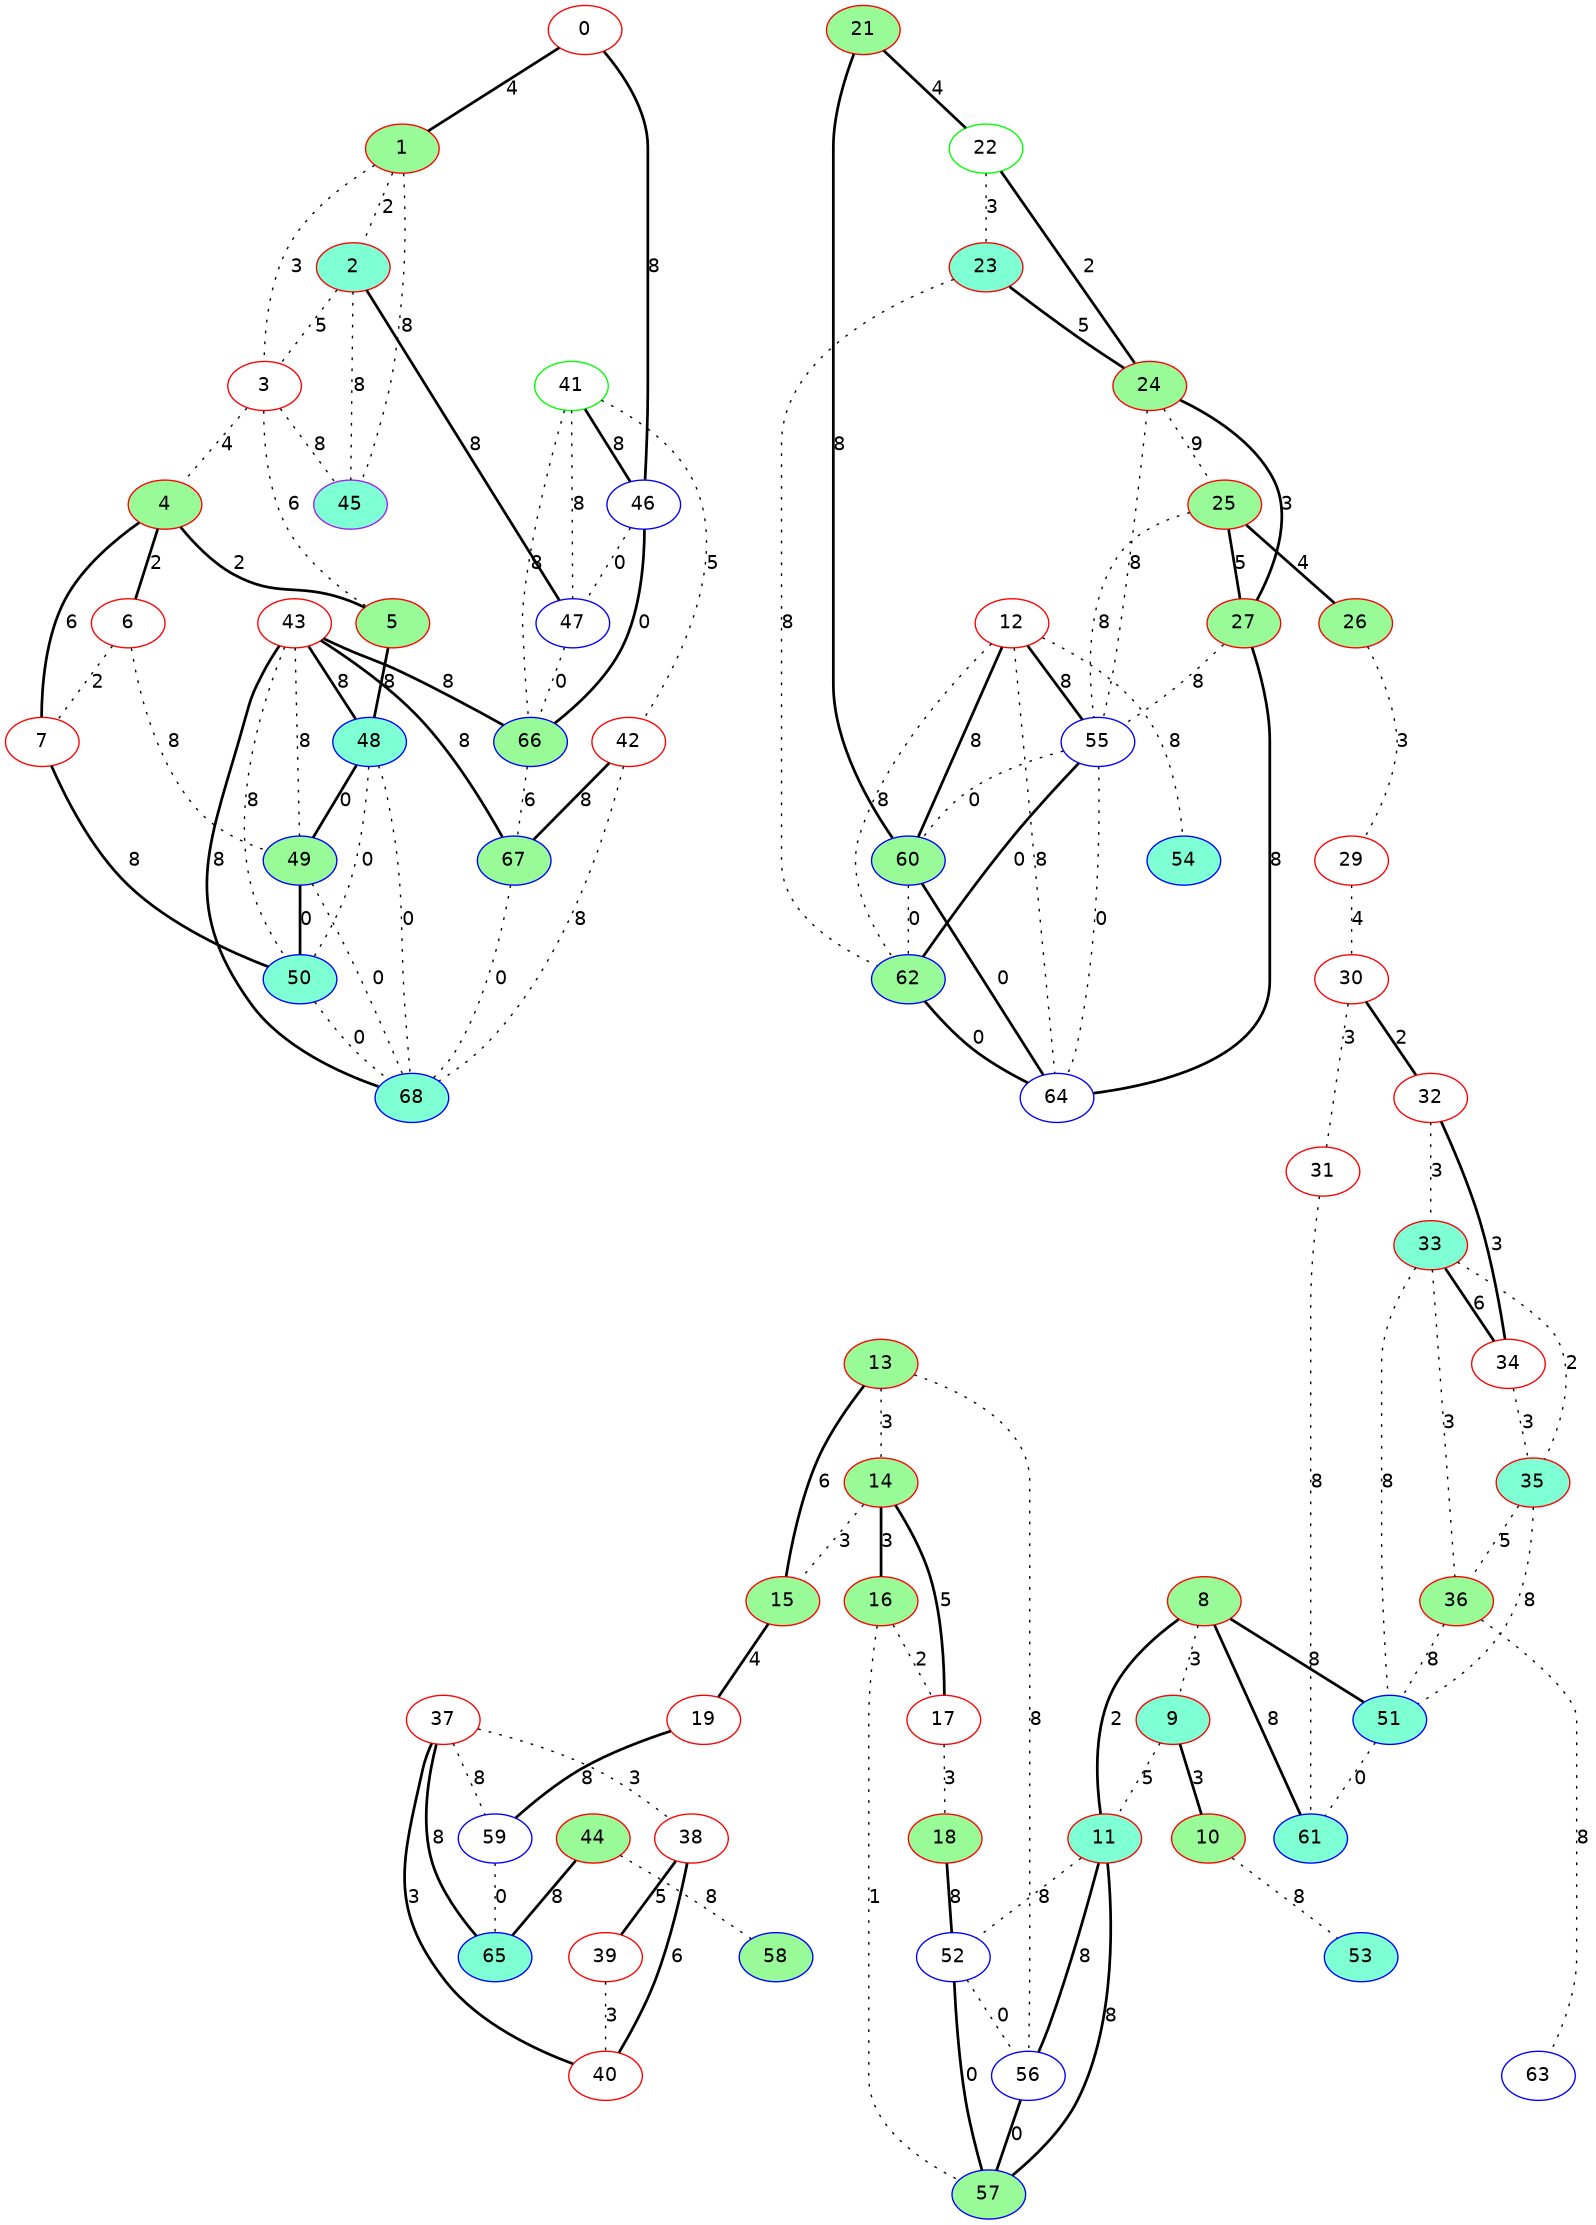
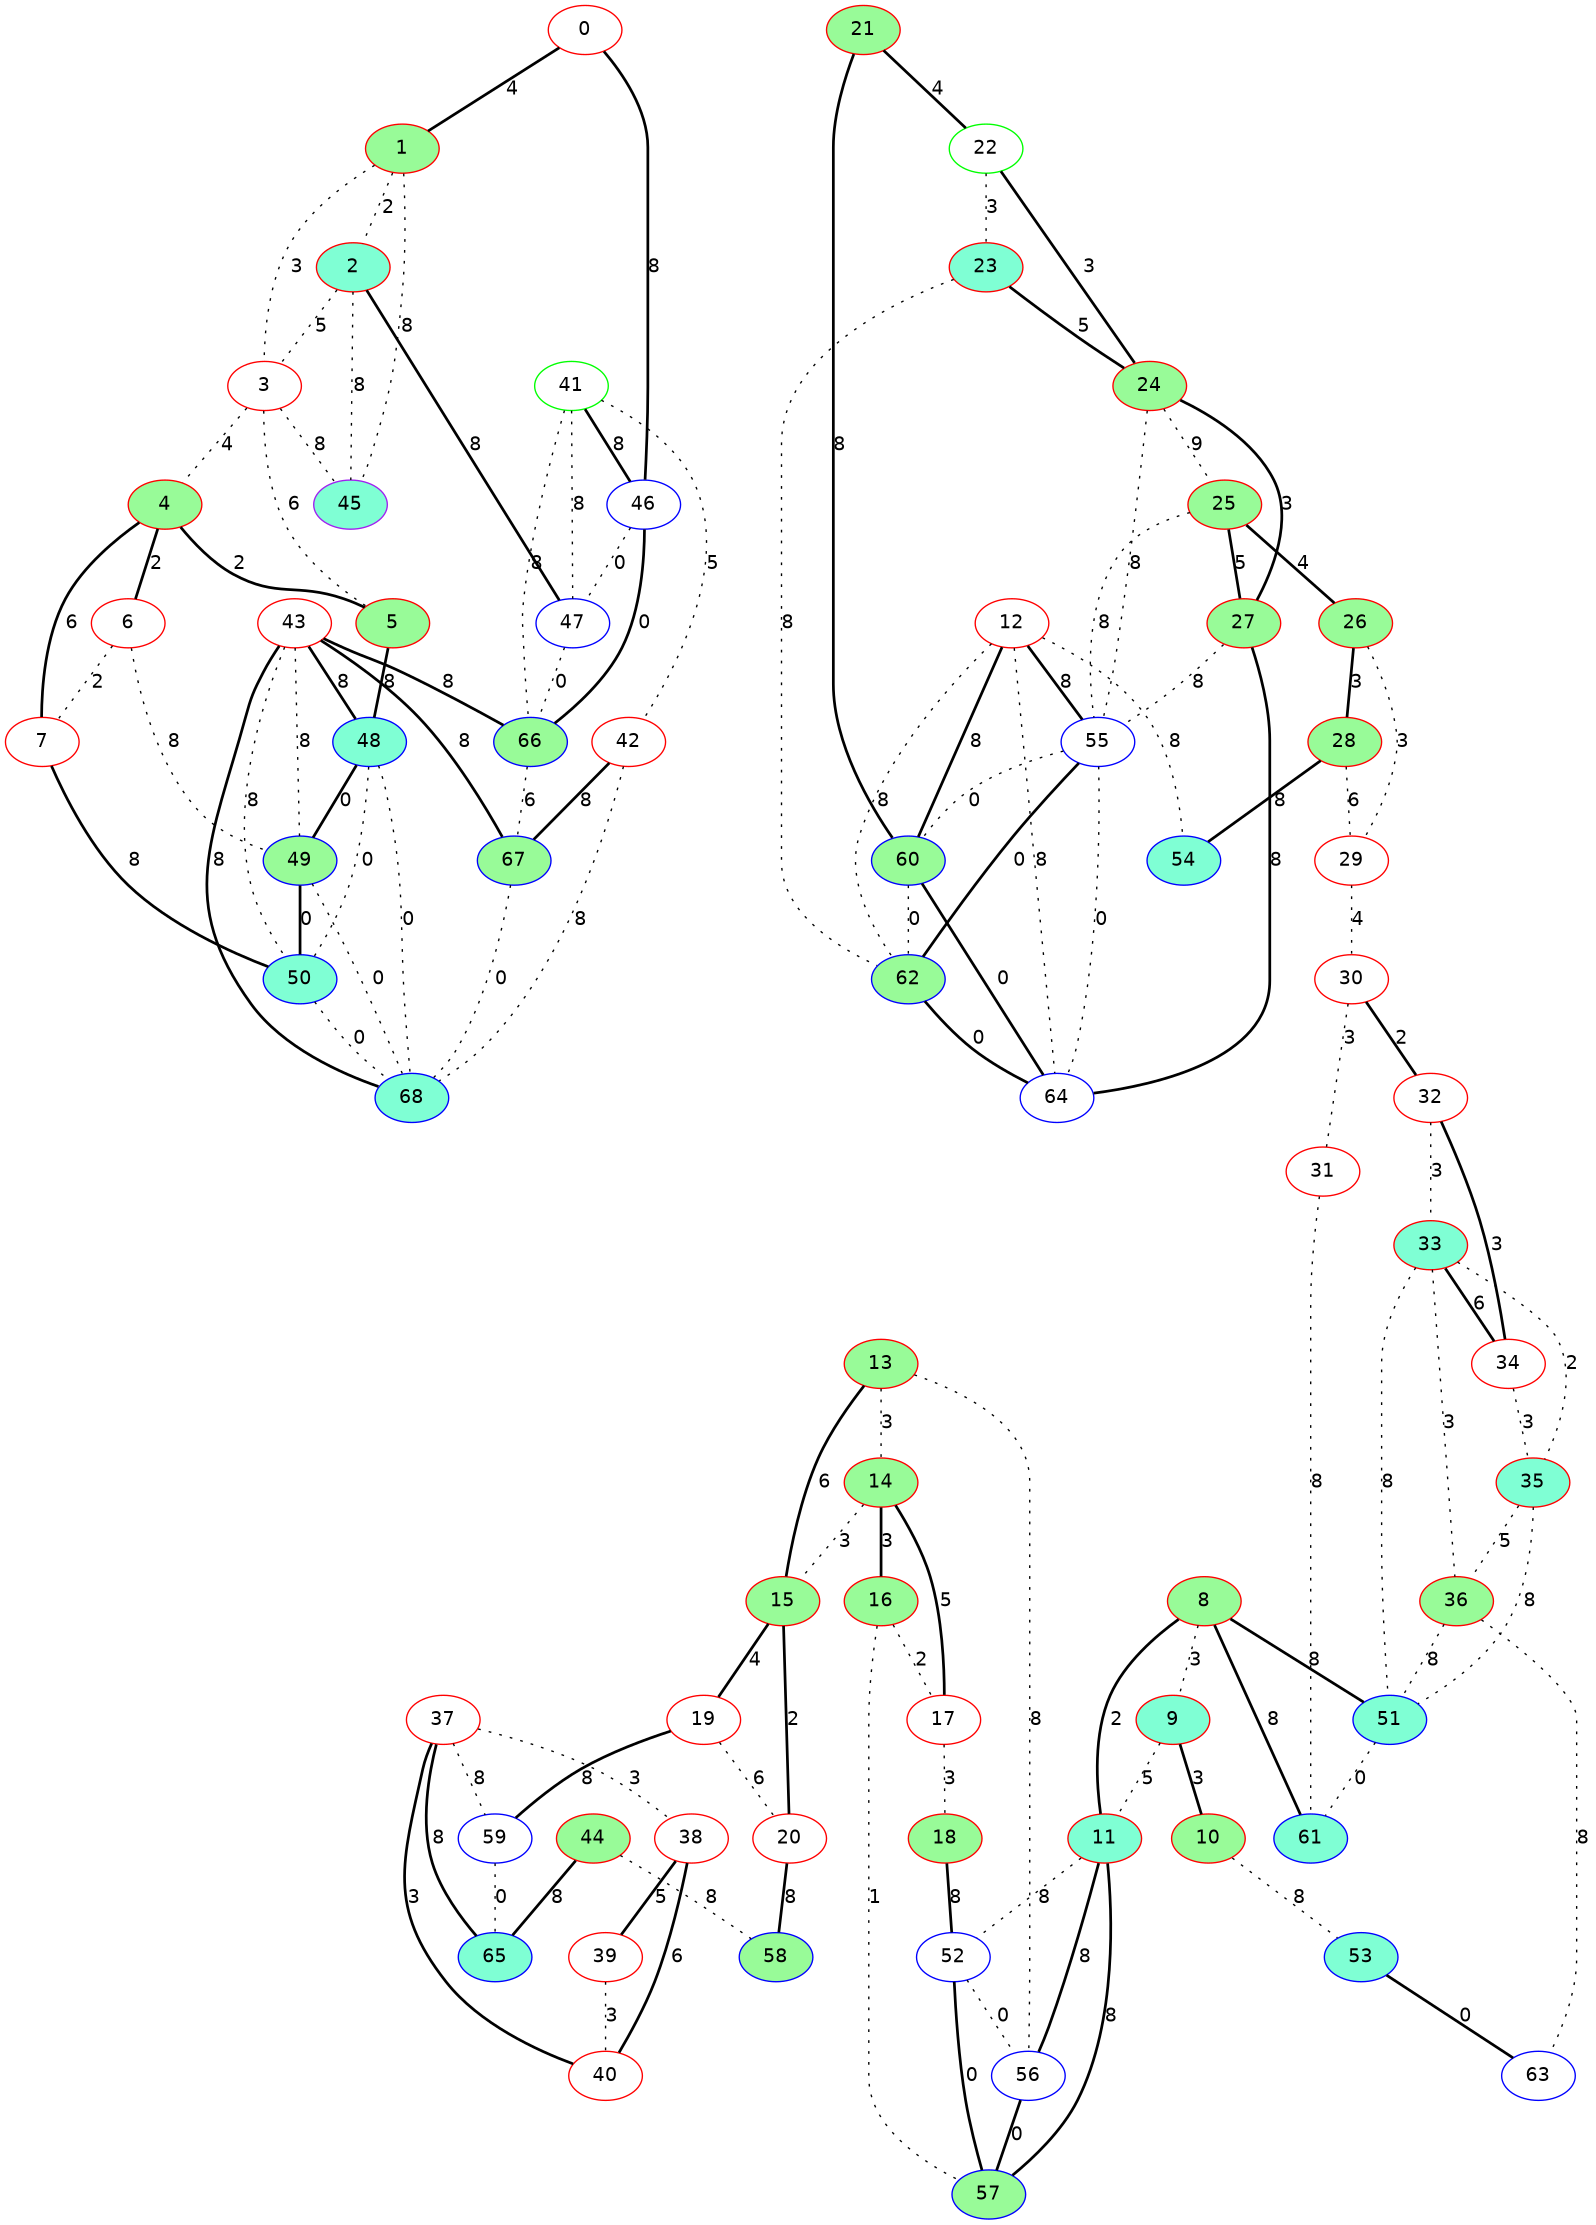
(1090, 267) -> (1090, 267)
none -> (1345, 742)
none -> (790, 1839)
none -> (1450, 2017)
